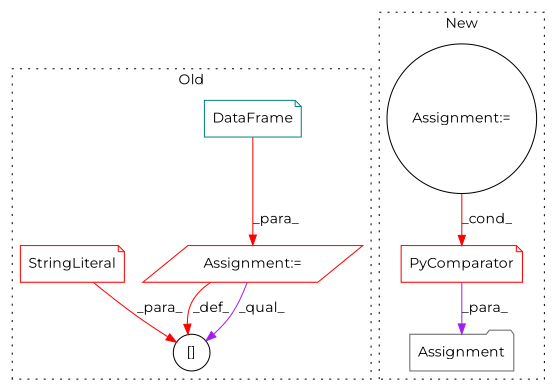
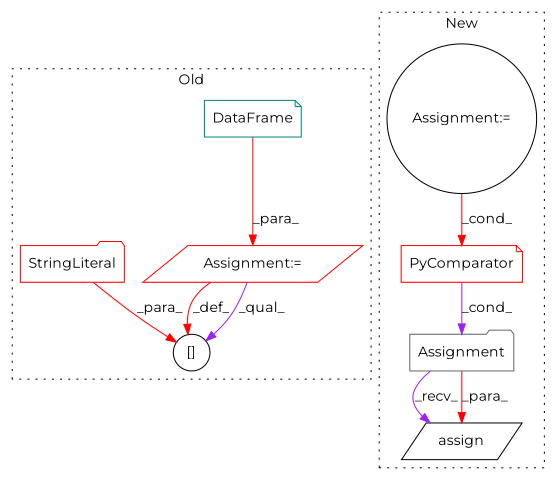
(72, 264) -> (72, 264)
(485, 308) -> (487, 308)
none -> (462, 441)
